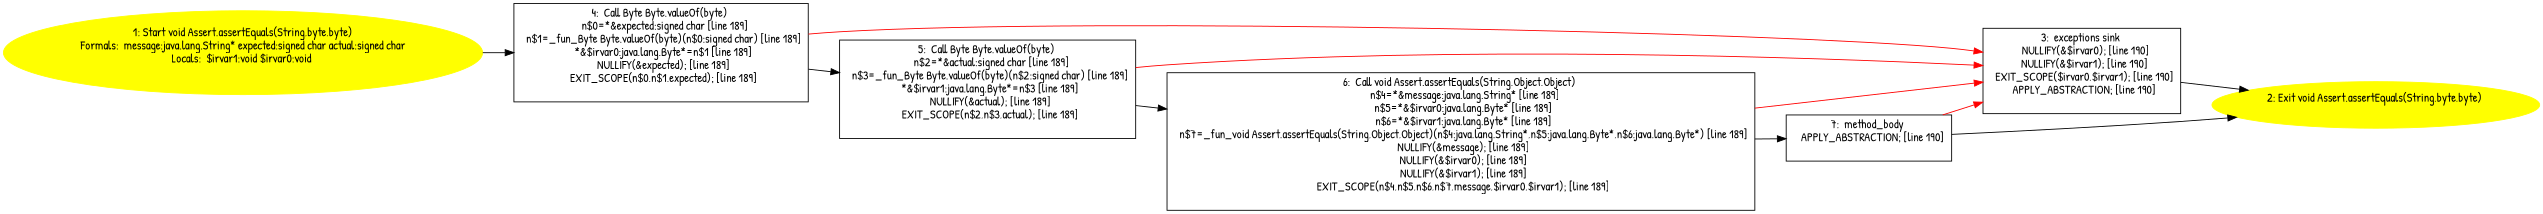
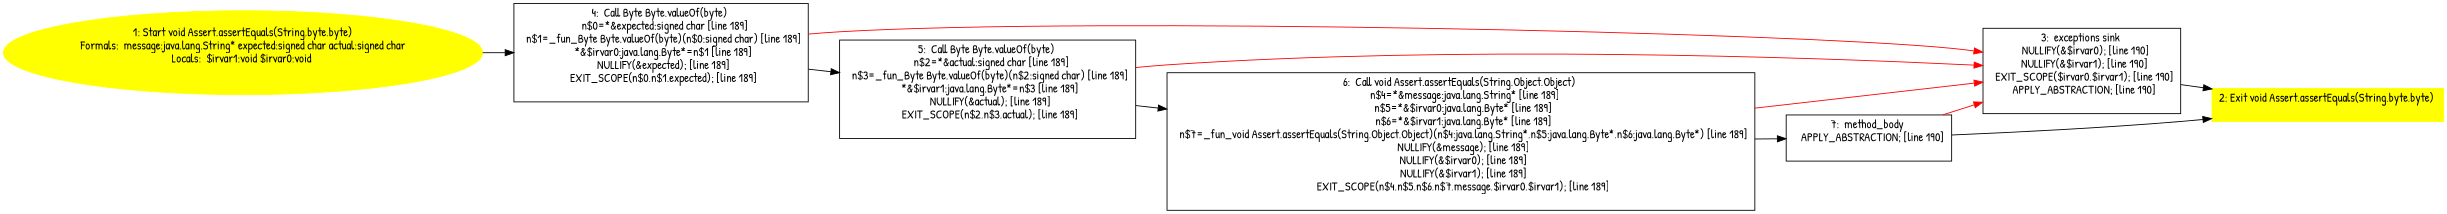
(2376, 105) -> (2328, 105)
